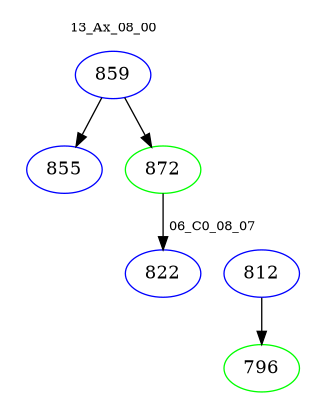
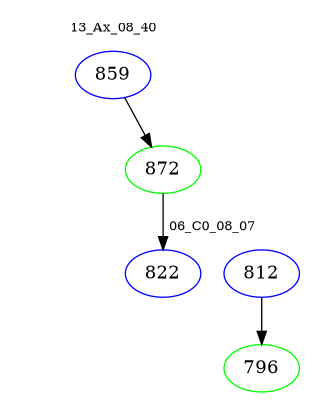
(114, 28) -> (114, 28)
(64, 170) -> none
